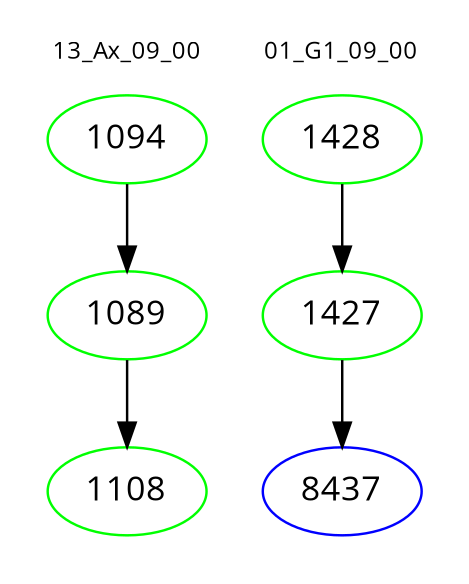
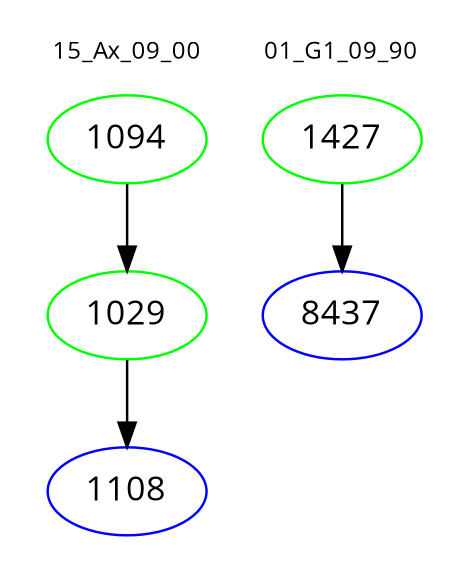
(127, 53) -> (127, 53)
(342, 53) -> (342, 53)
(342, 139) -> none
(127, 315) -> (127, 315)
(127, 491) -> (127, 491)
